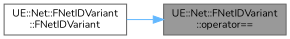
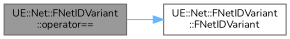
(140, 20) -> (140, 20)
